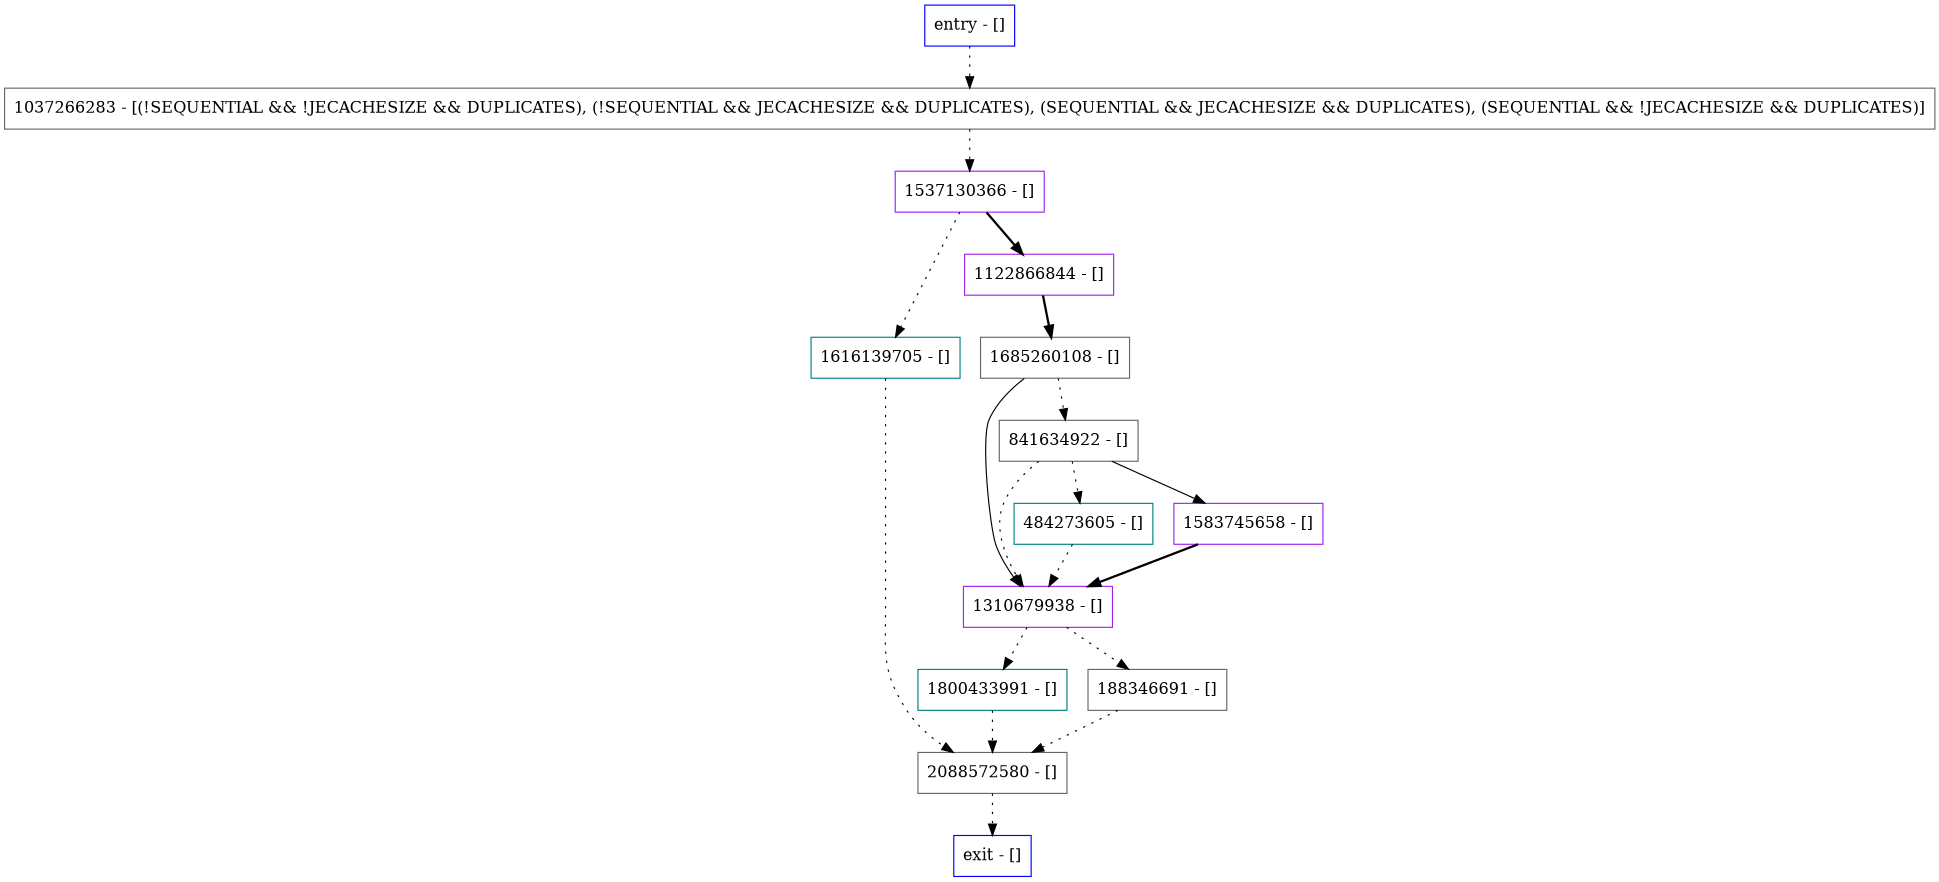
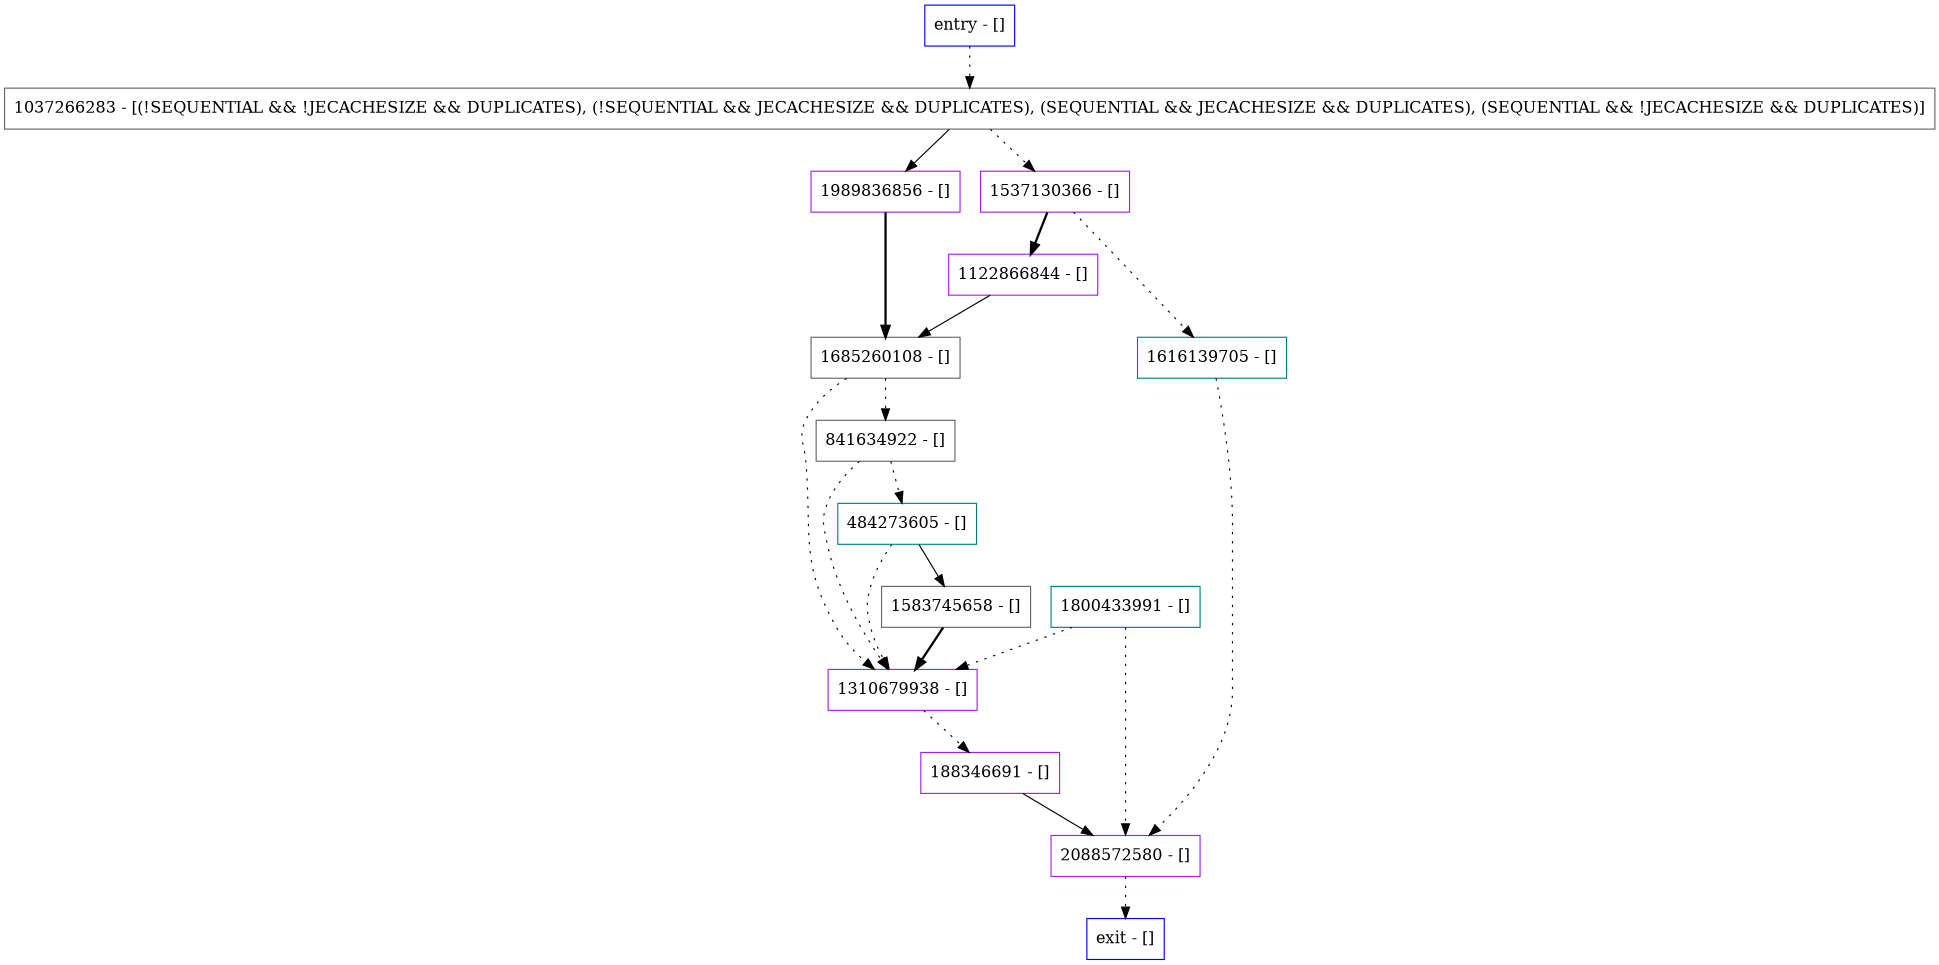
none -> (886, 192)
(1046, 311) -> (959, 313)
(986, 474) -> (808, 519)
(1153, 480) -> (929, 561)
(1248, 524) -> (956, 607)
(1018, 643) -> (1020, 646)
(1157, 690) -> (990, 773)
(1080, 729) -> (1053, 811)
(992, 773) -> (1126, 856)
